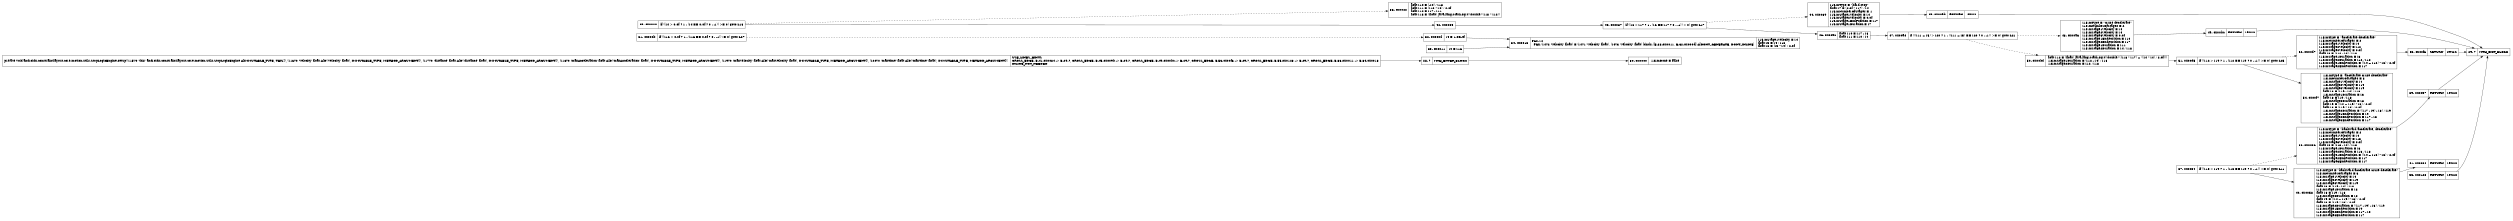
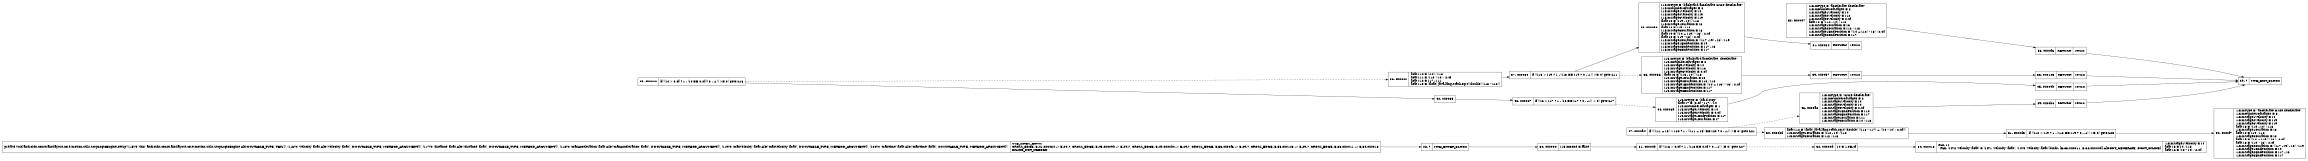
(1844, 35) -> none
(1445, 49) -> none
(2288, 57) -> none
(2460, 73) -> (1948, 75)
none -> (1504, 77)
none -> (1613, 147)
